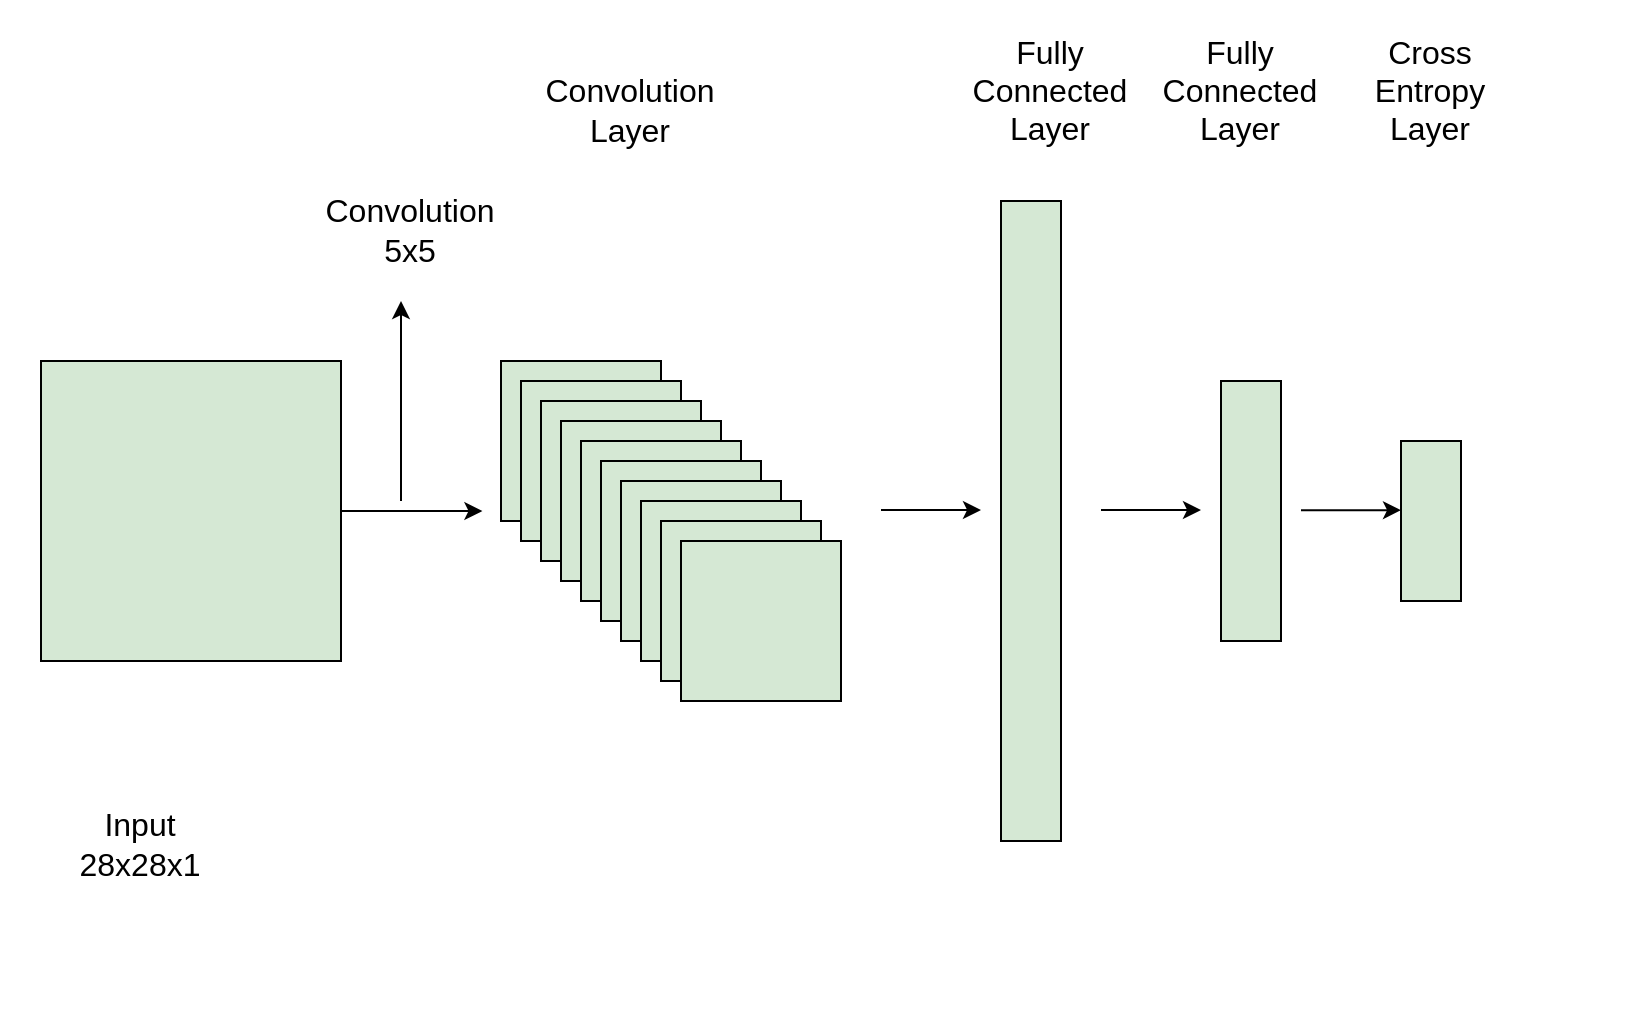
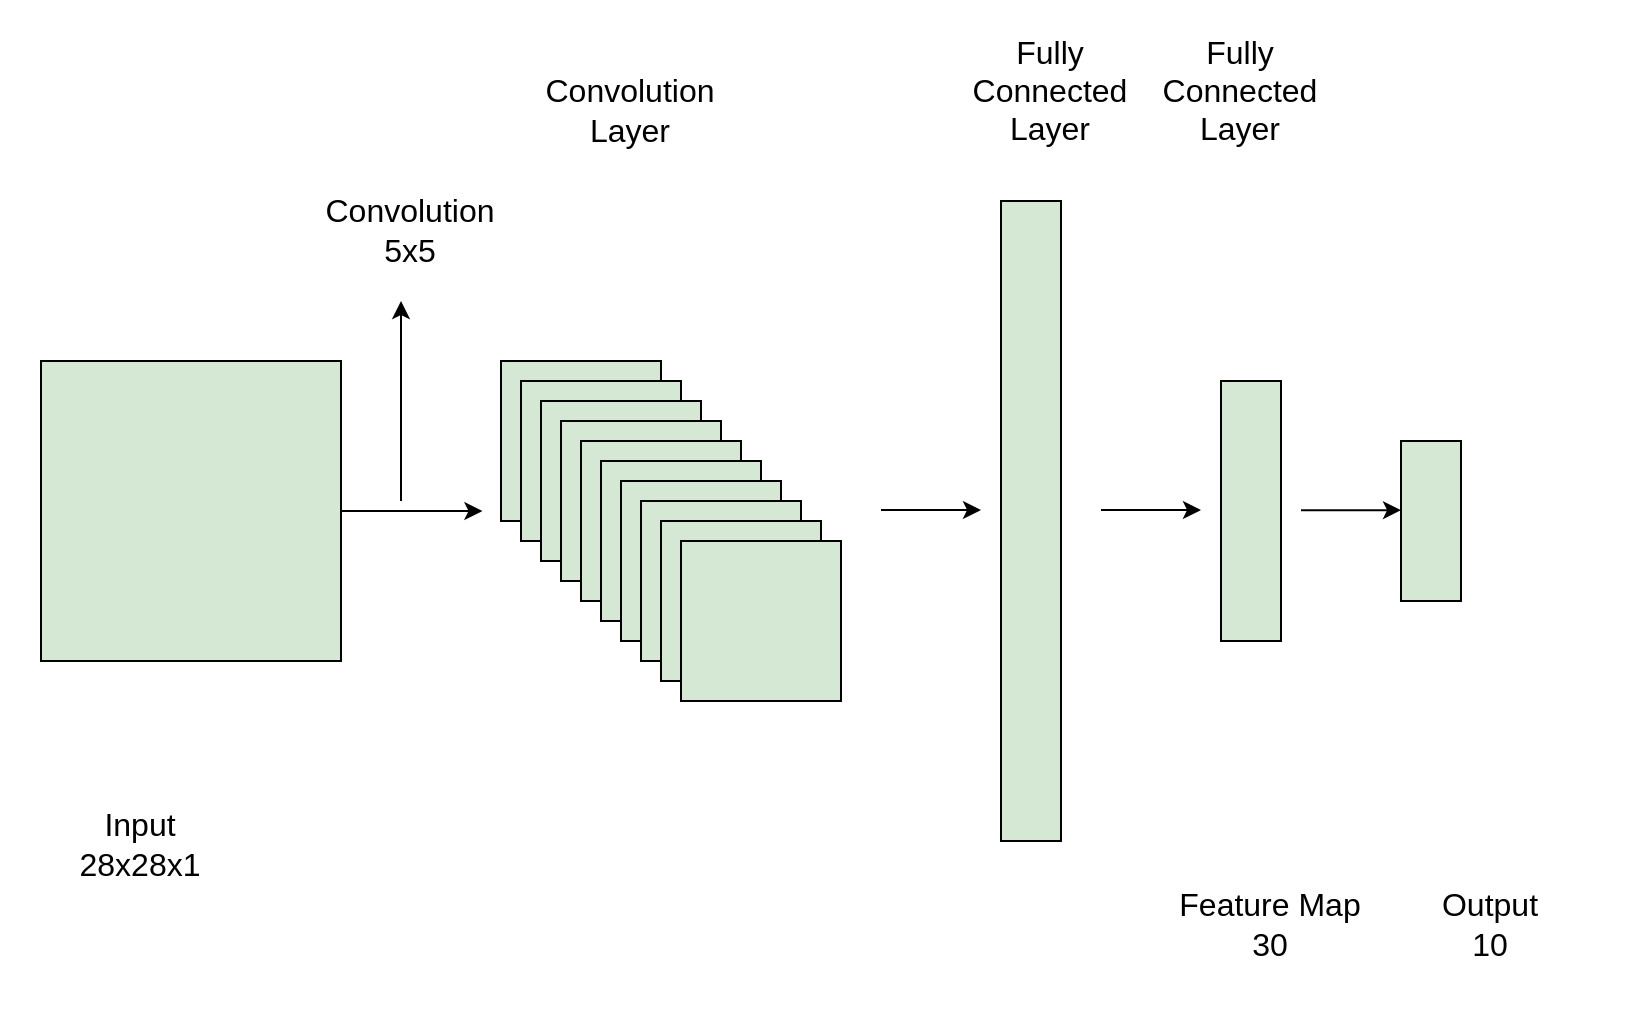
(1431, 91) -> none
none -> (1271, 925)
none -> (1491, 925)
